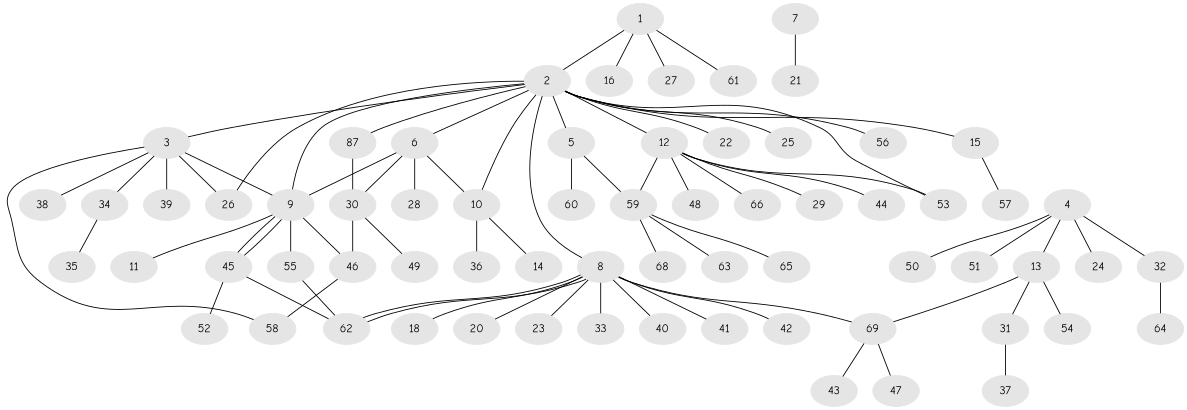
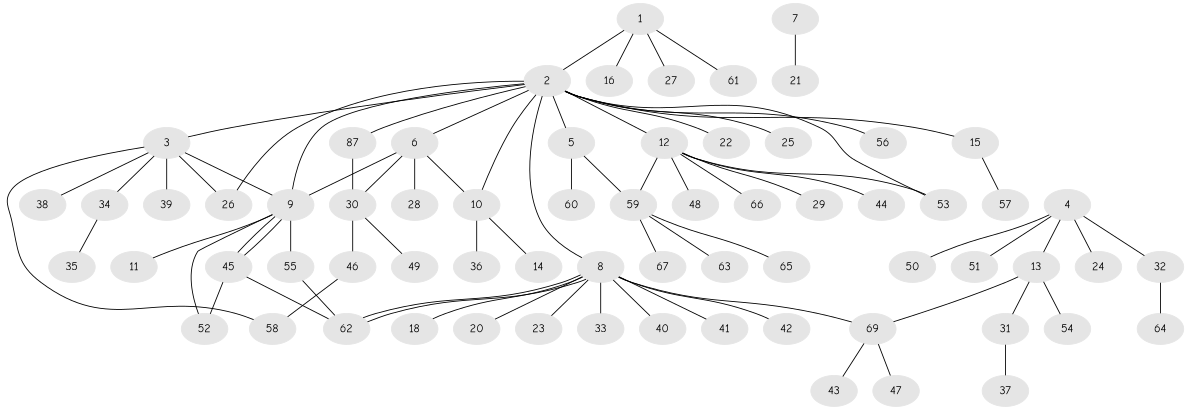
(322, 236) -> (206, 247)
(663, 267) -> (663, 267)
